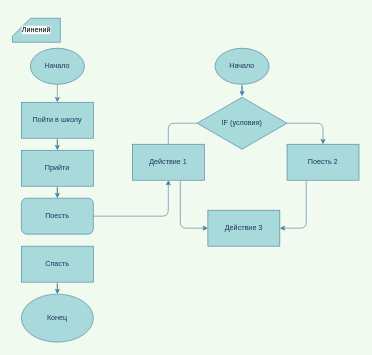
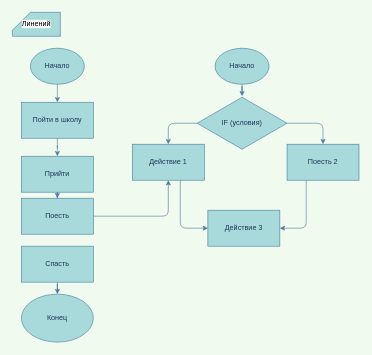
(36, 30) -> (36, 24)
(168, 140) -> (168, 138)
(57, 168) -> (57, 174)
(57, 216) -> (57, 216)
